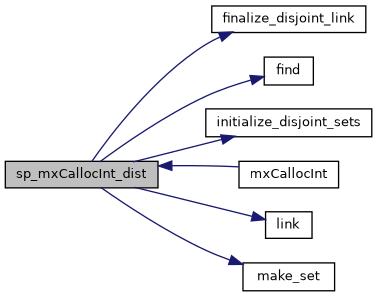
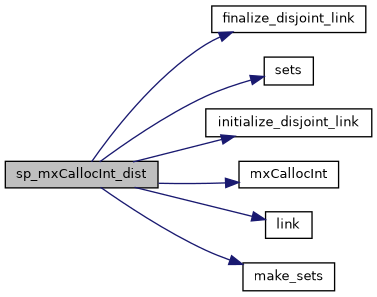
(289, 71) -> (289, 71)
(289, 123) -> (289, 123)
(205, 166) -> (192, 184)
(289, 277) -> (289, 277)
